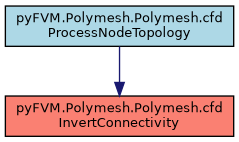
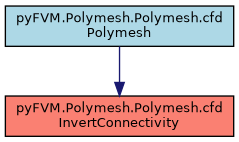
(120, 26) -> (120, 26)
